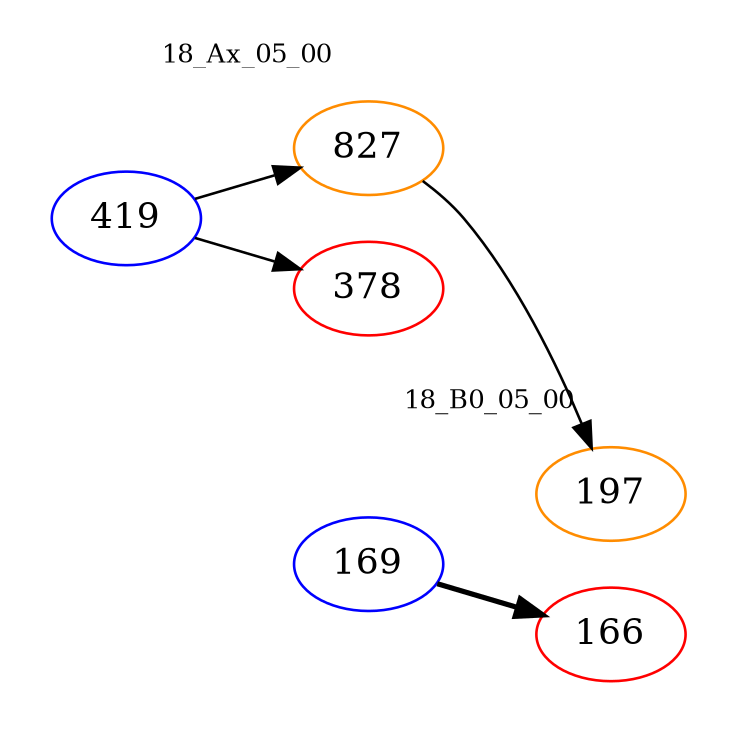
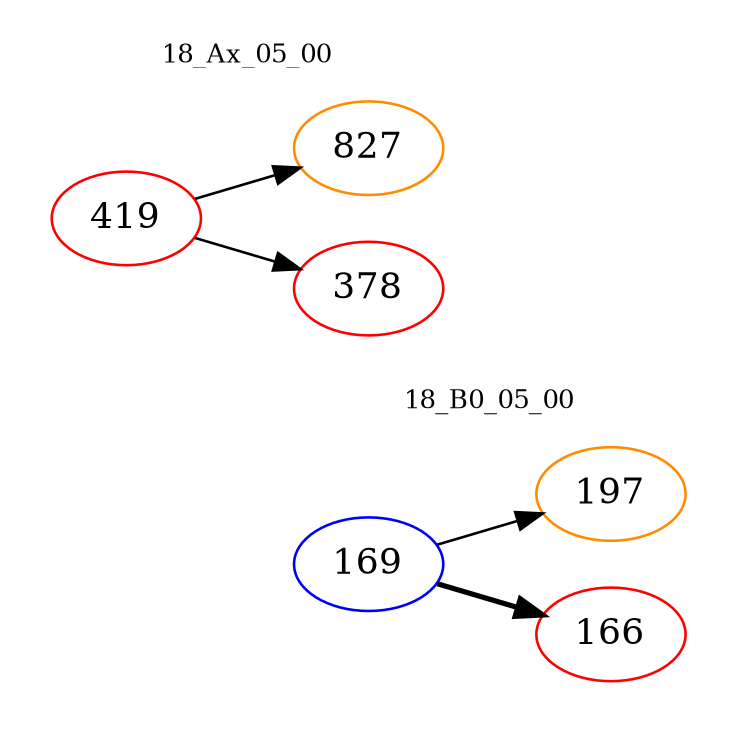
(126, 218) -> (126, 218)
(516, 293) -> (477, 533)
